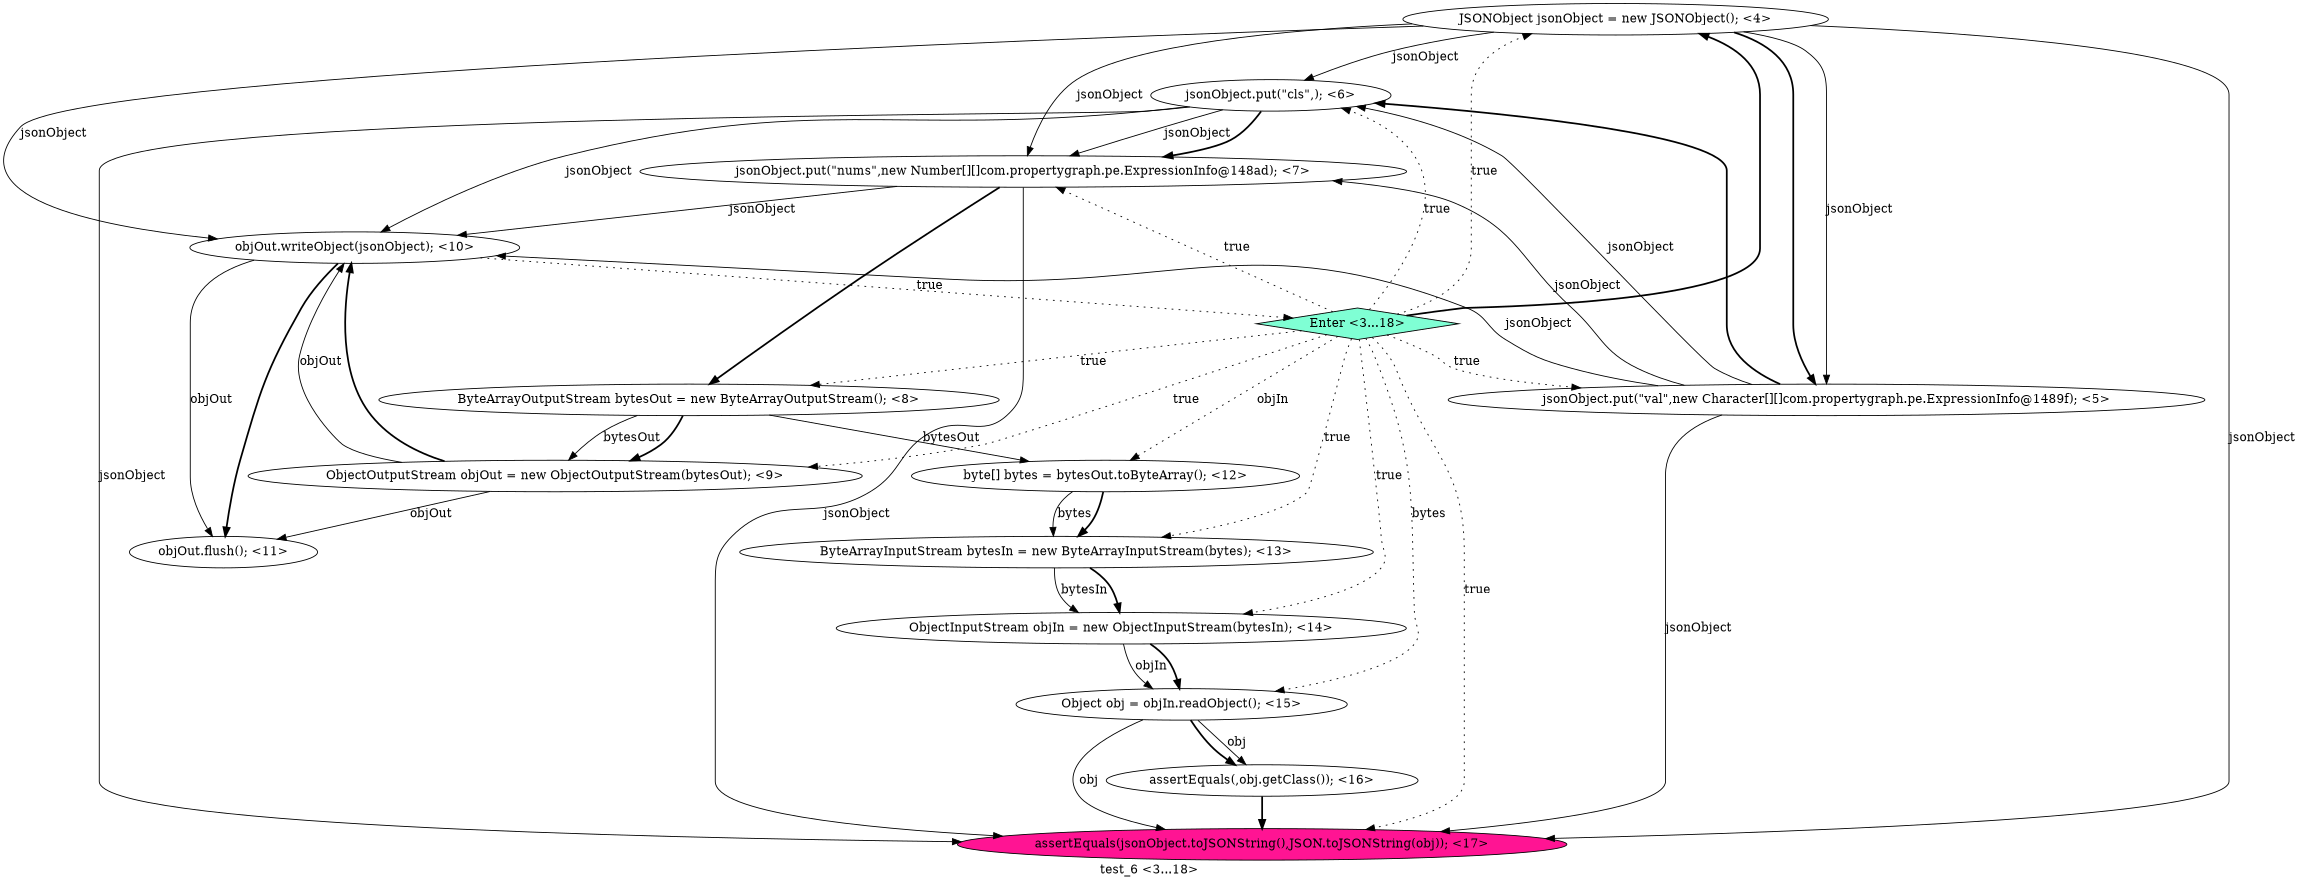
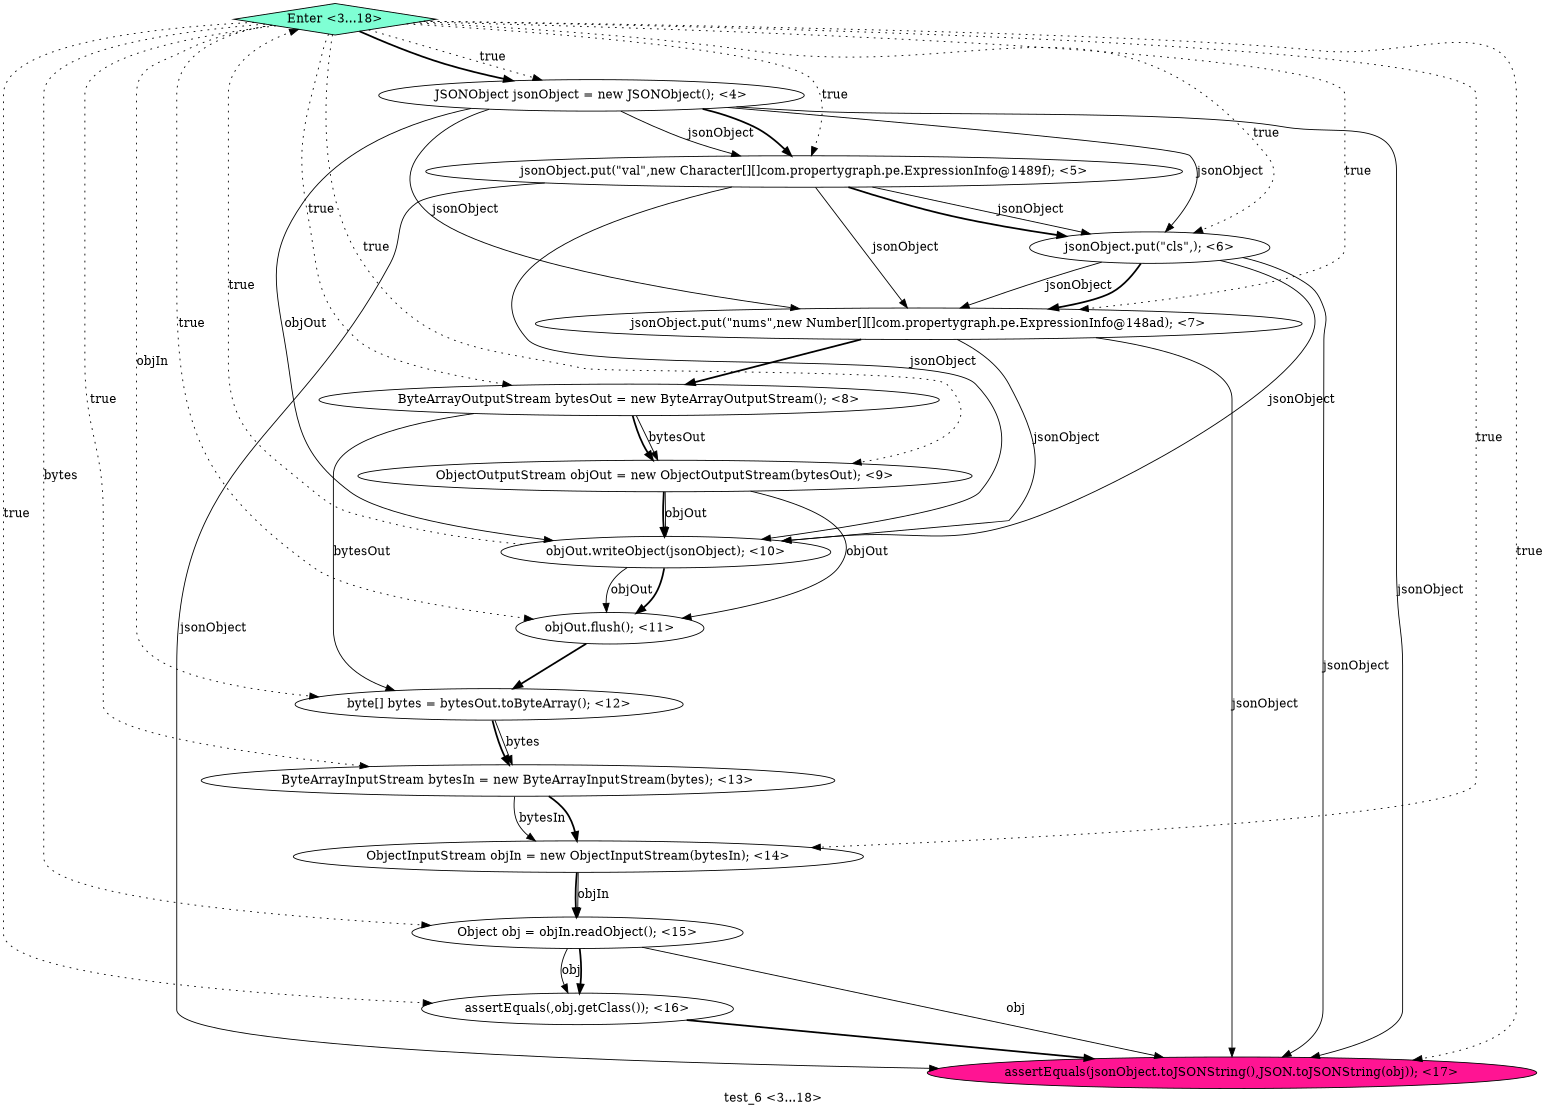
(54, 133) -> (306, 324)
none -> (187, 400)
none -> (4, 594)
none -> (554, 664)
